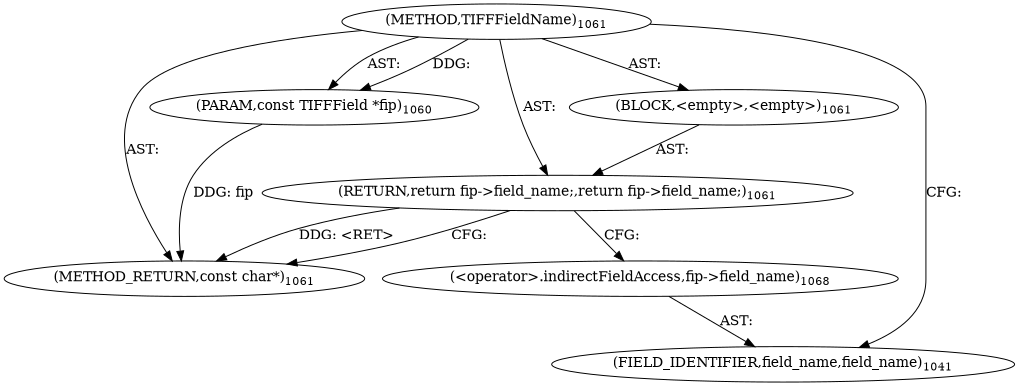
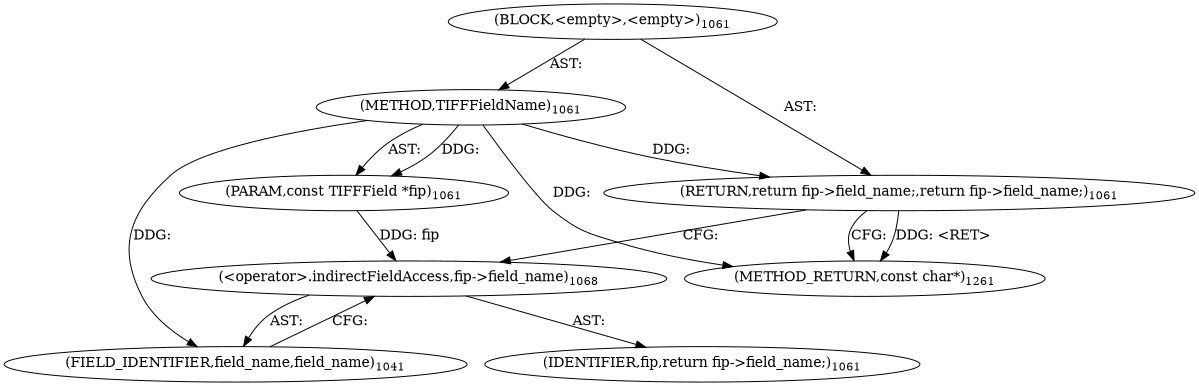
(610, 63) -> (546, 62)
(418, 106) -> (447, 192)
(542, 107) -> (673, 150)
(145, 150) -> (574, 193)
(196, 172) -> (373, 232)
(946, 193) -> (154, 236)
(300, 277) -> (981, 277)
none -> (317, 324)
none -> (702, 364)
